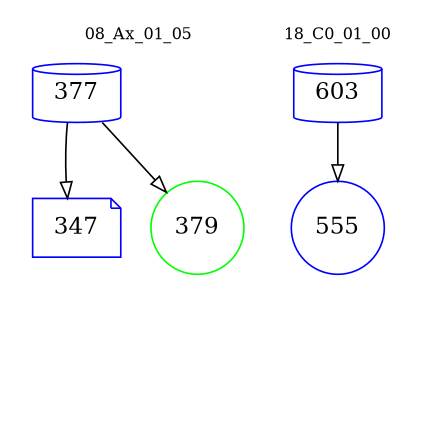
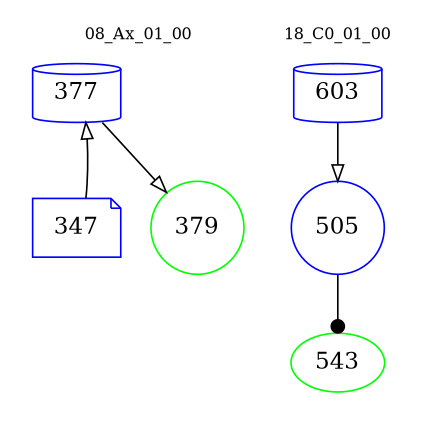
(139, 35) -> (139, 35)
(66, 152) -> (88, 169)
(338, 228) -> (338, 228)
none -> (338, 363)
